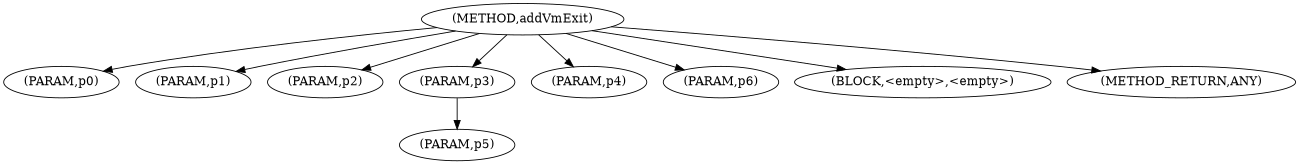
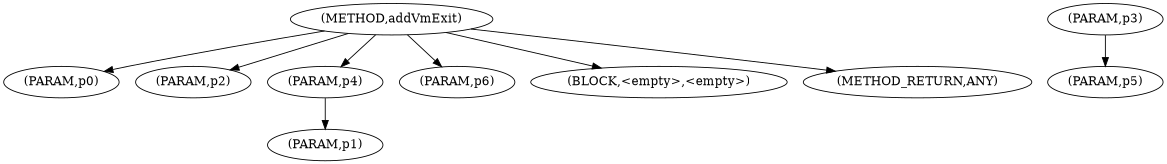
(493, 48) -> none
(350, 49) -> (325, 109)
